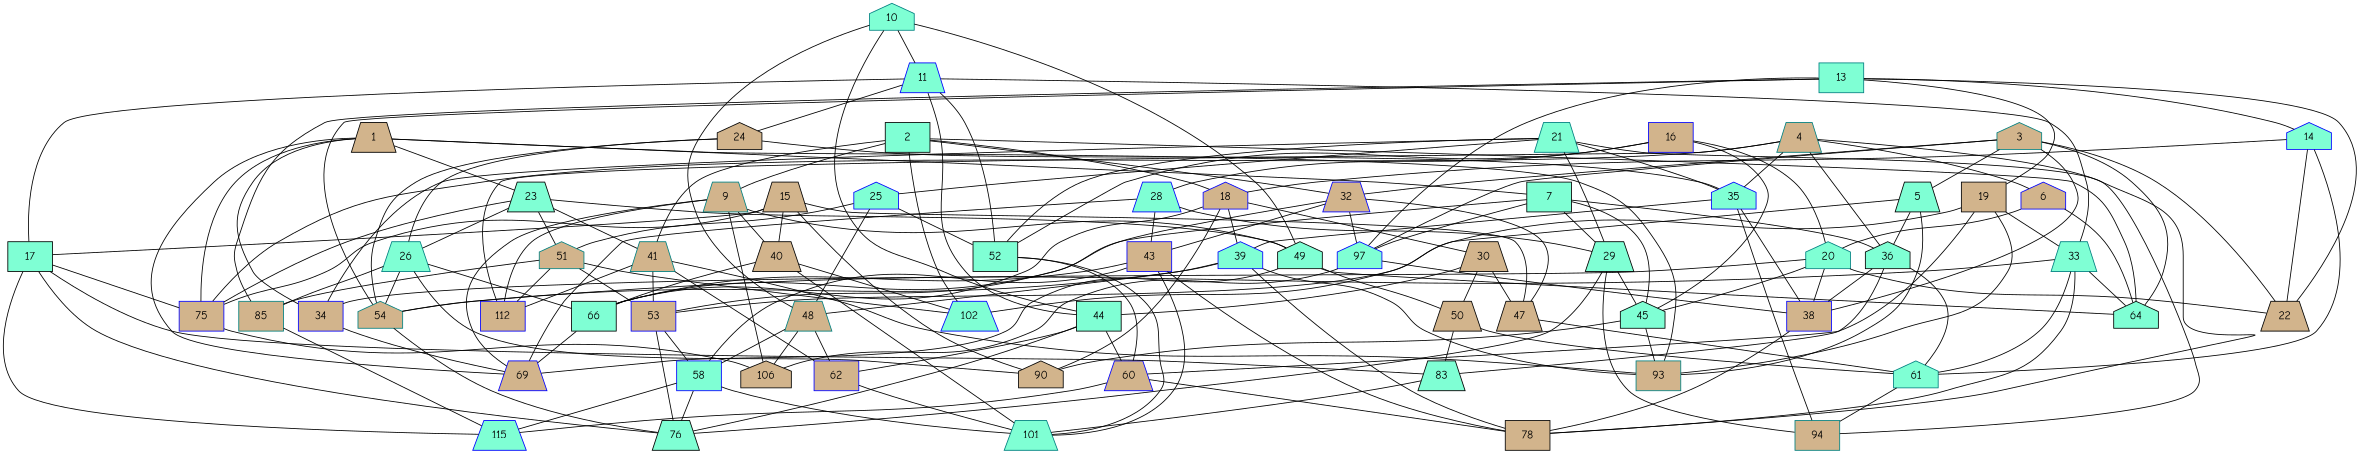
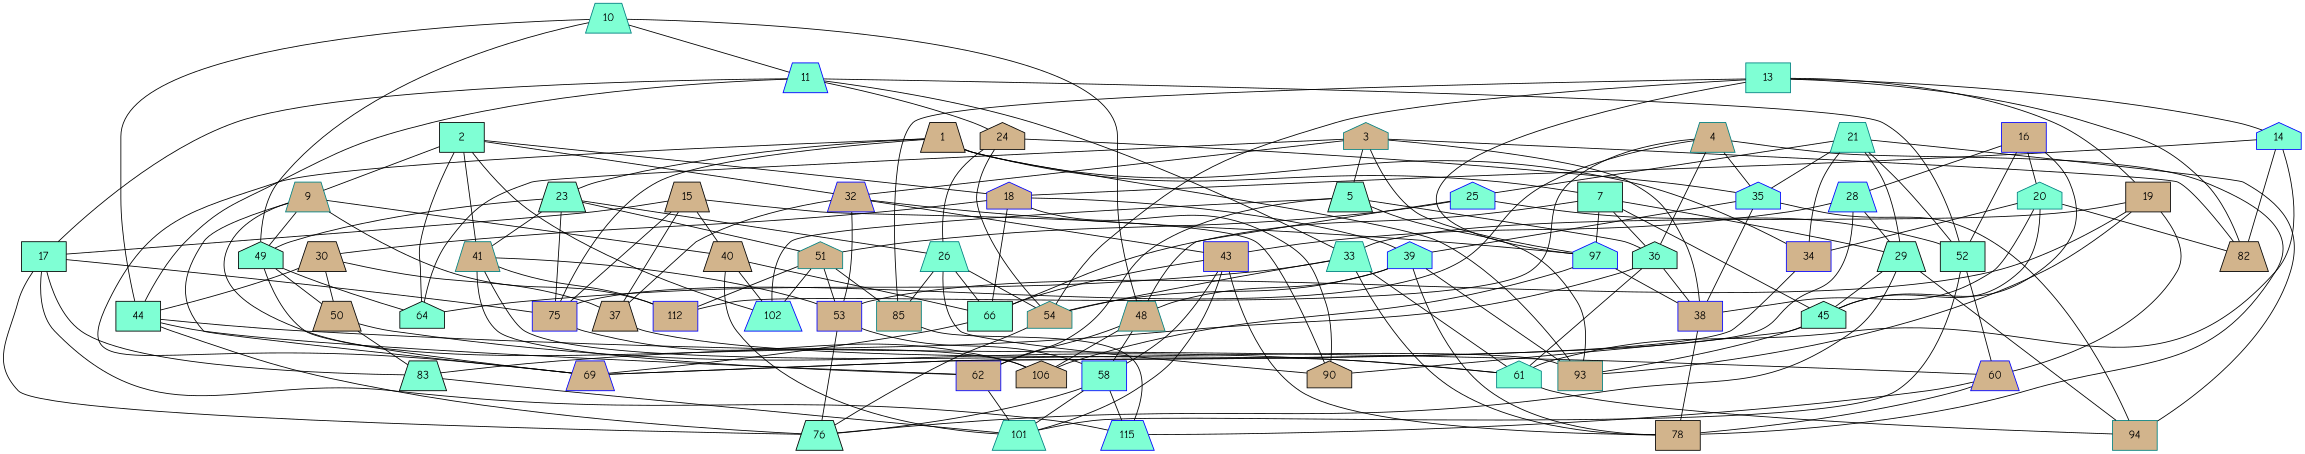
(892, 18) -> (608, 18)
(2043, 197) -> none
none -> (1165, 240)
(1519, 316) -> (615, 316)
(2285, 316) -> (2244, 257)
